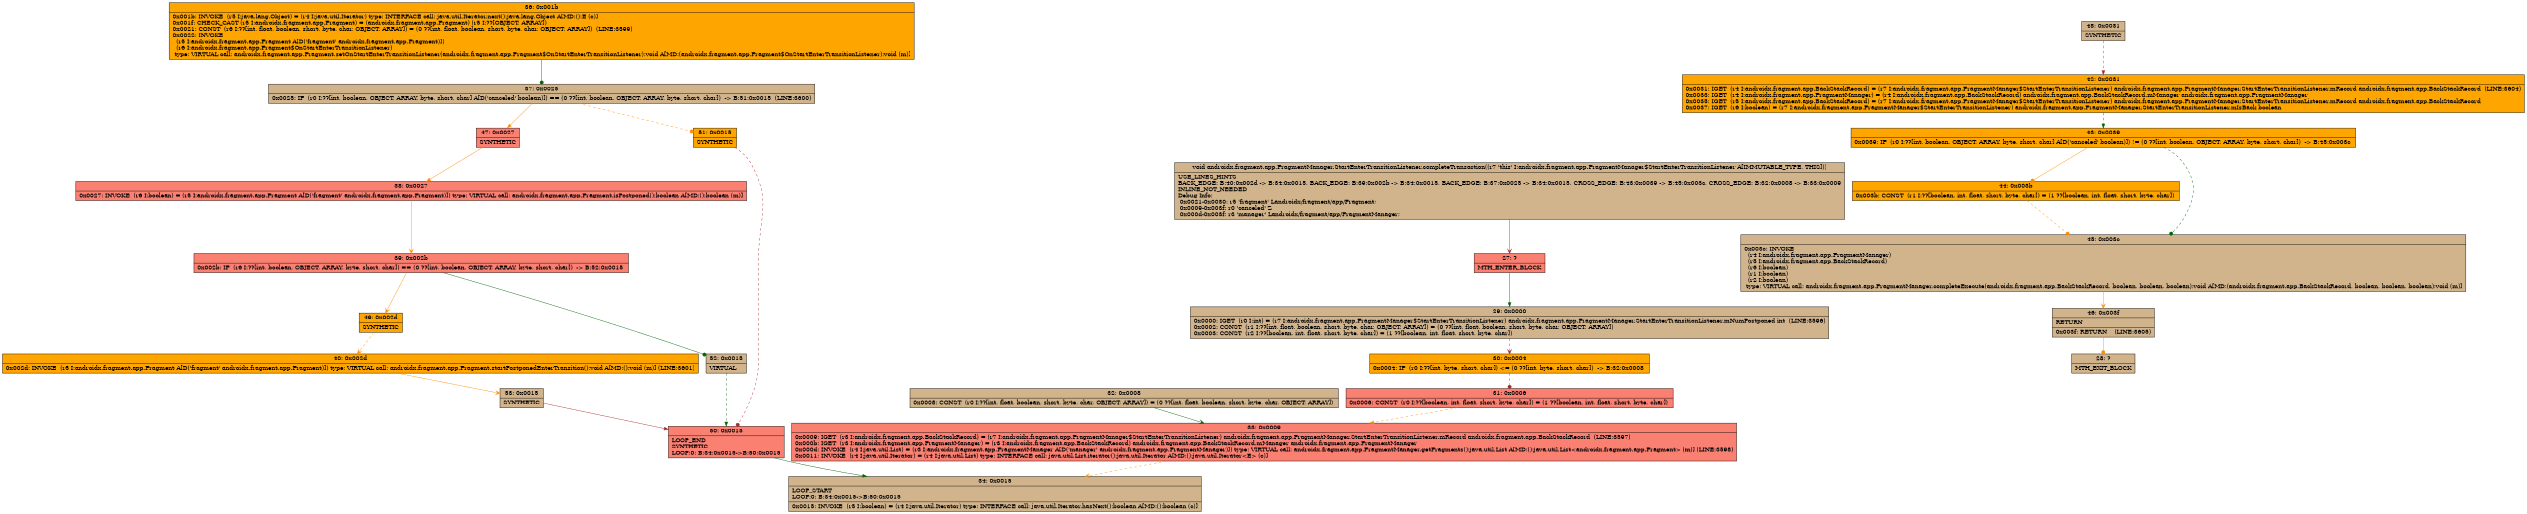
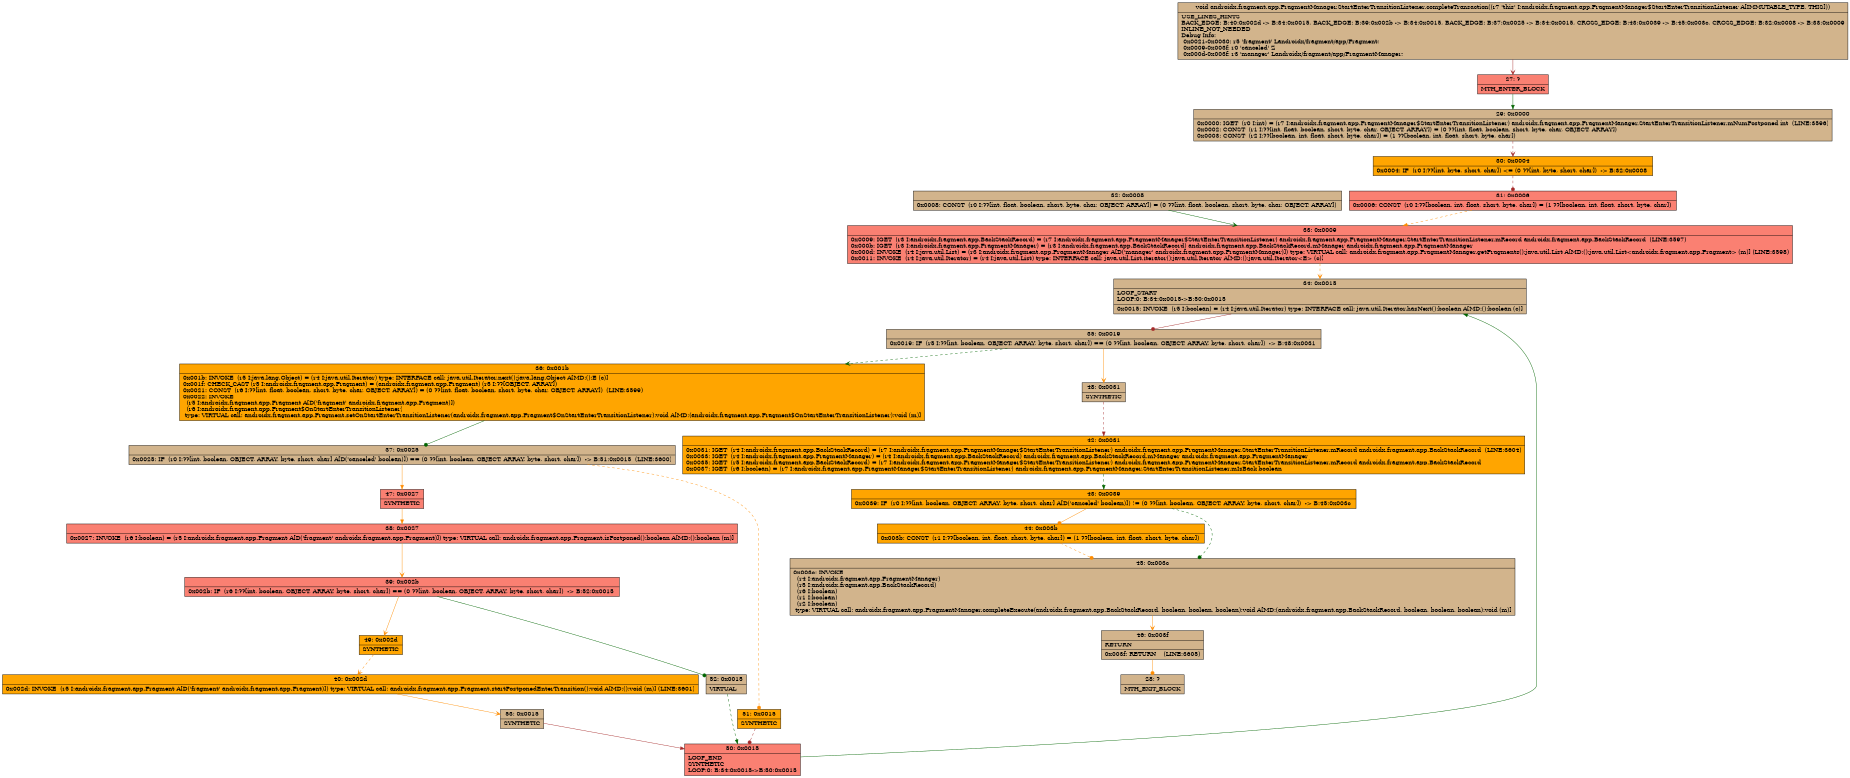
none -> (1104, 339)
